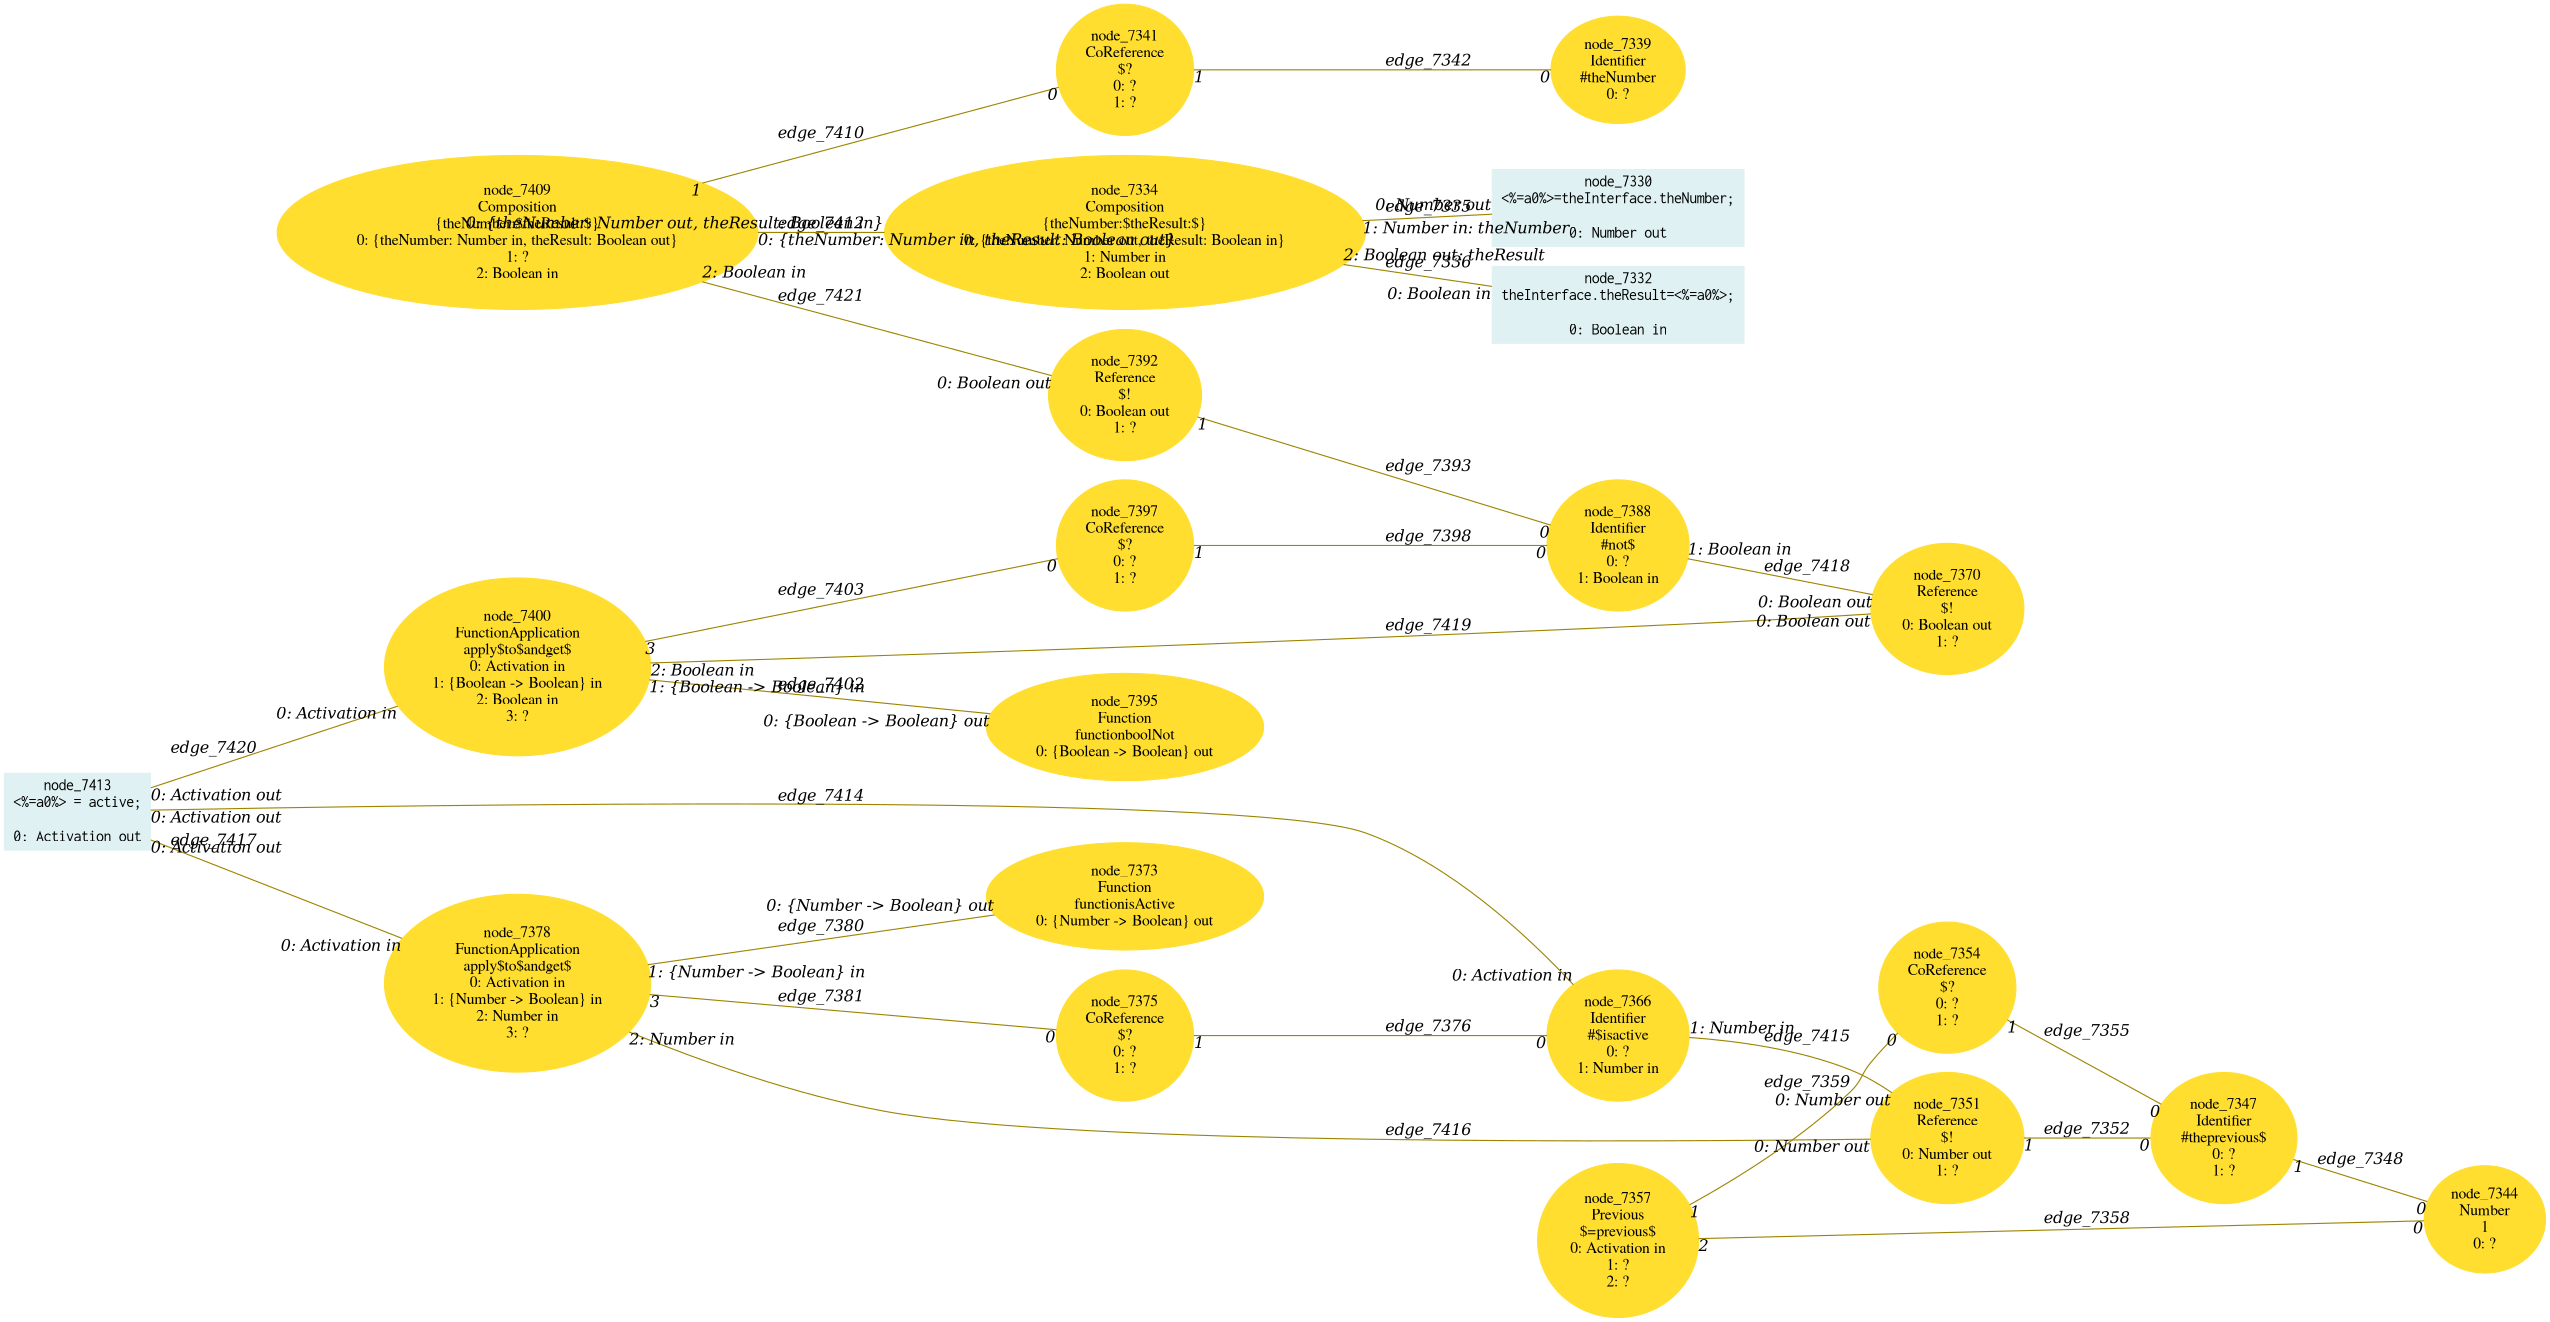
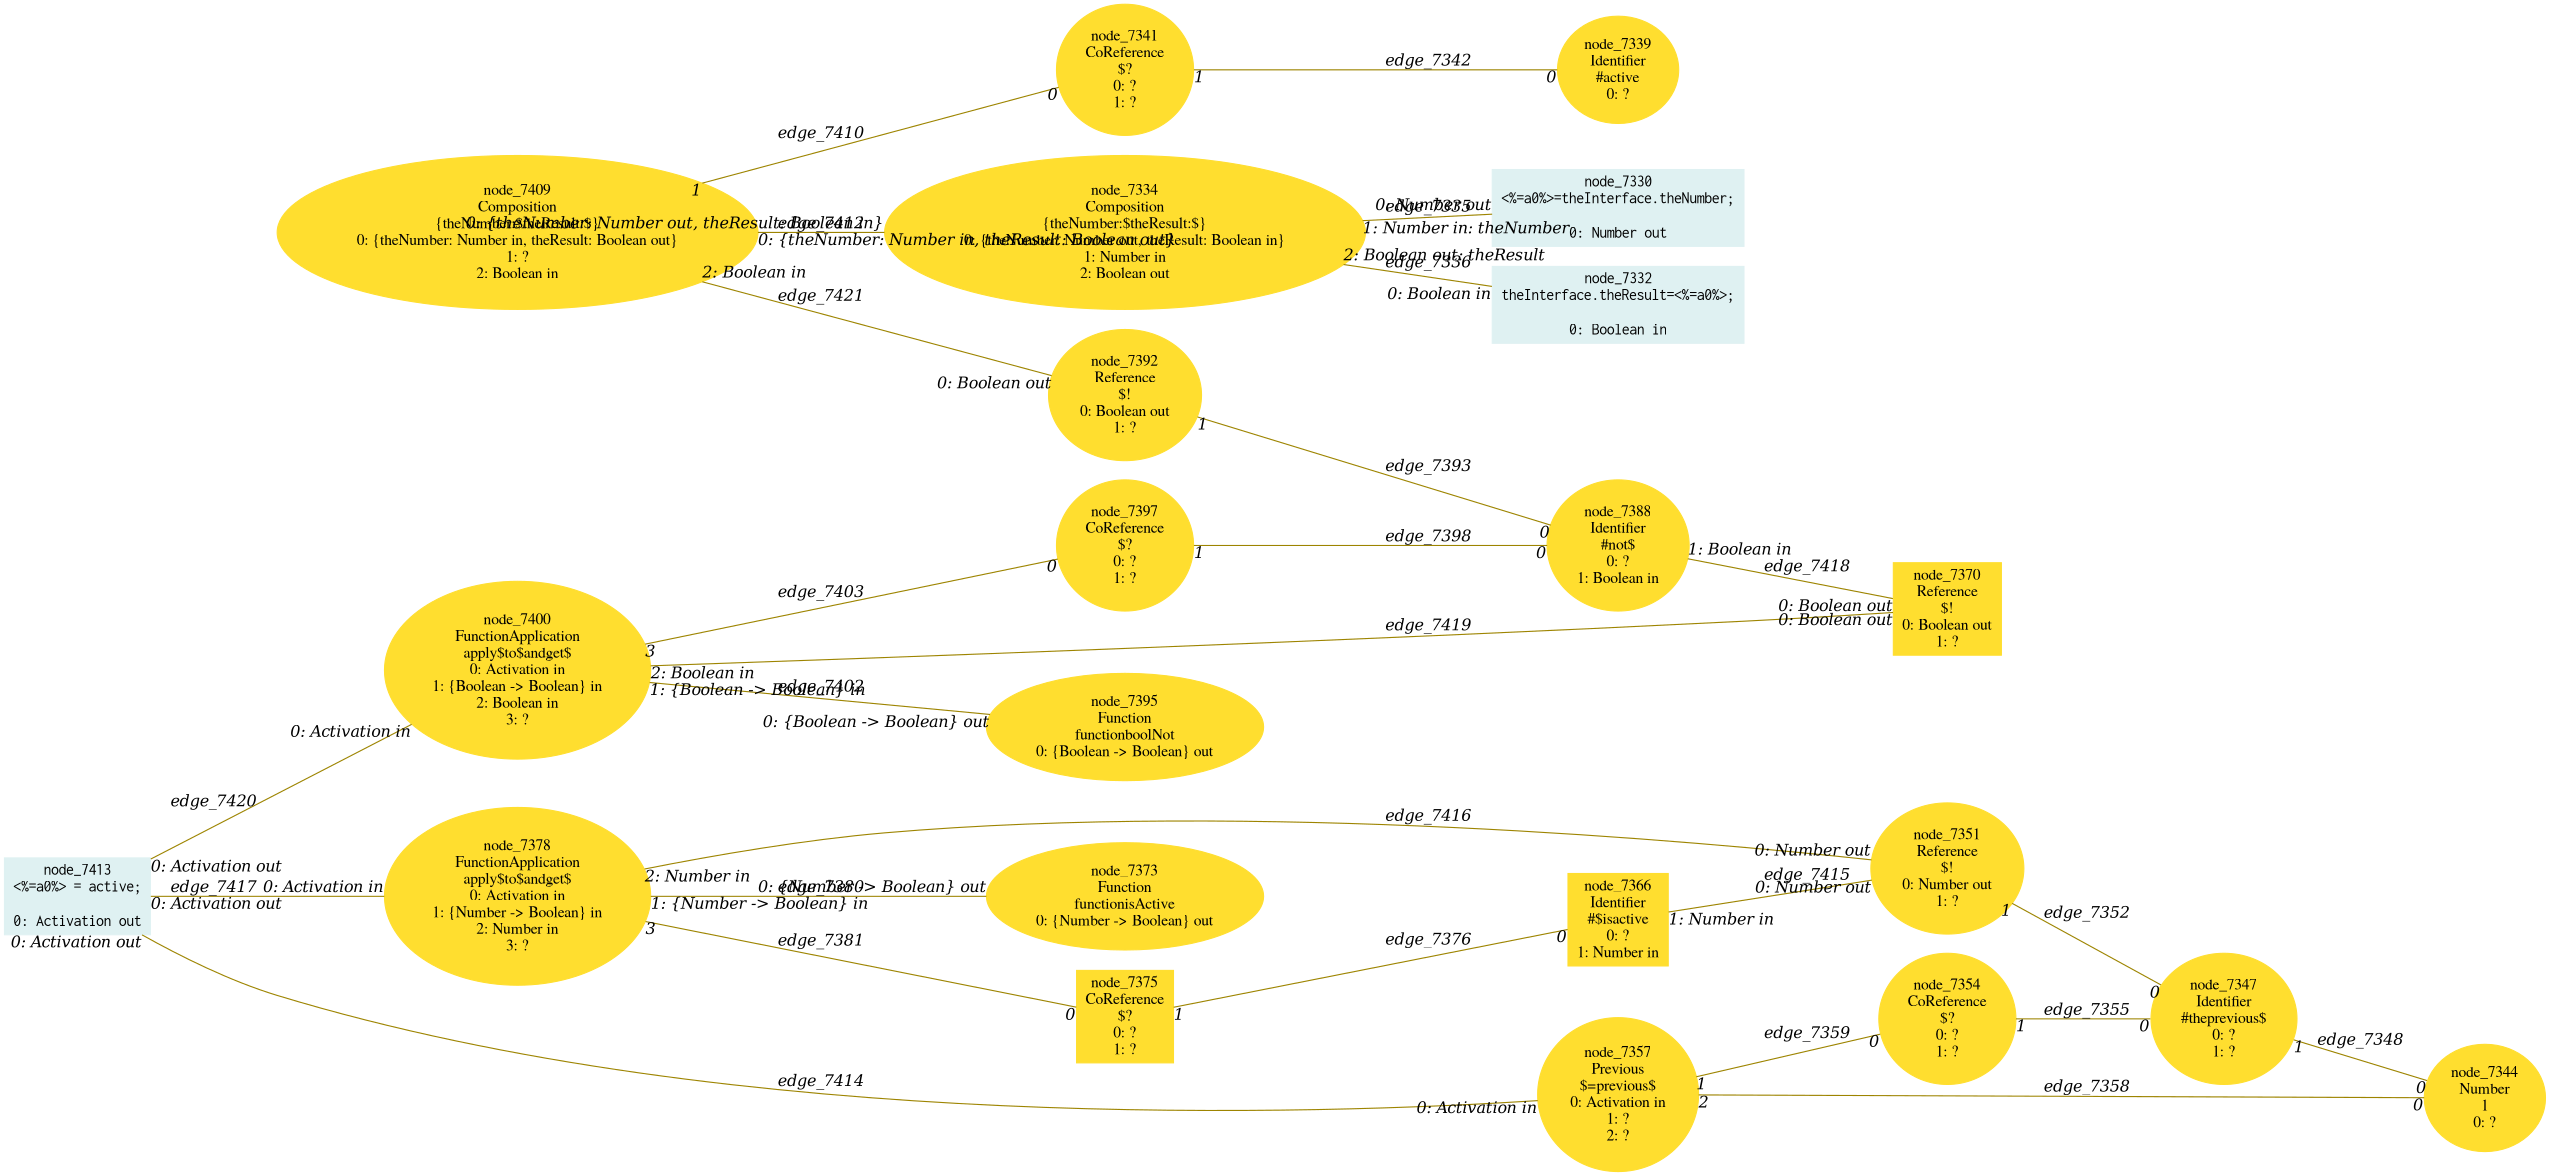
(1618, 70) -> (1618, 70)
(1947, 609) -> (1947, 609)
(889, 805) -> (829, 1094)
(1125, 1036) -> (1125, 1017)
(1618, 1036) -> (1618, 920)
